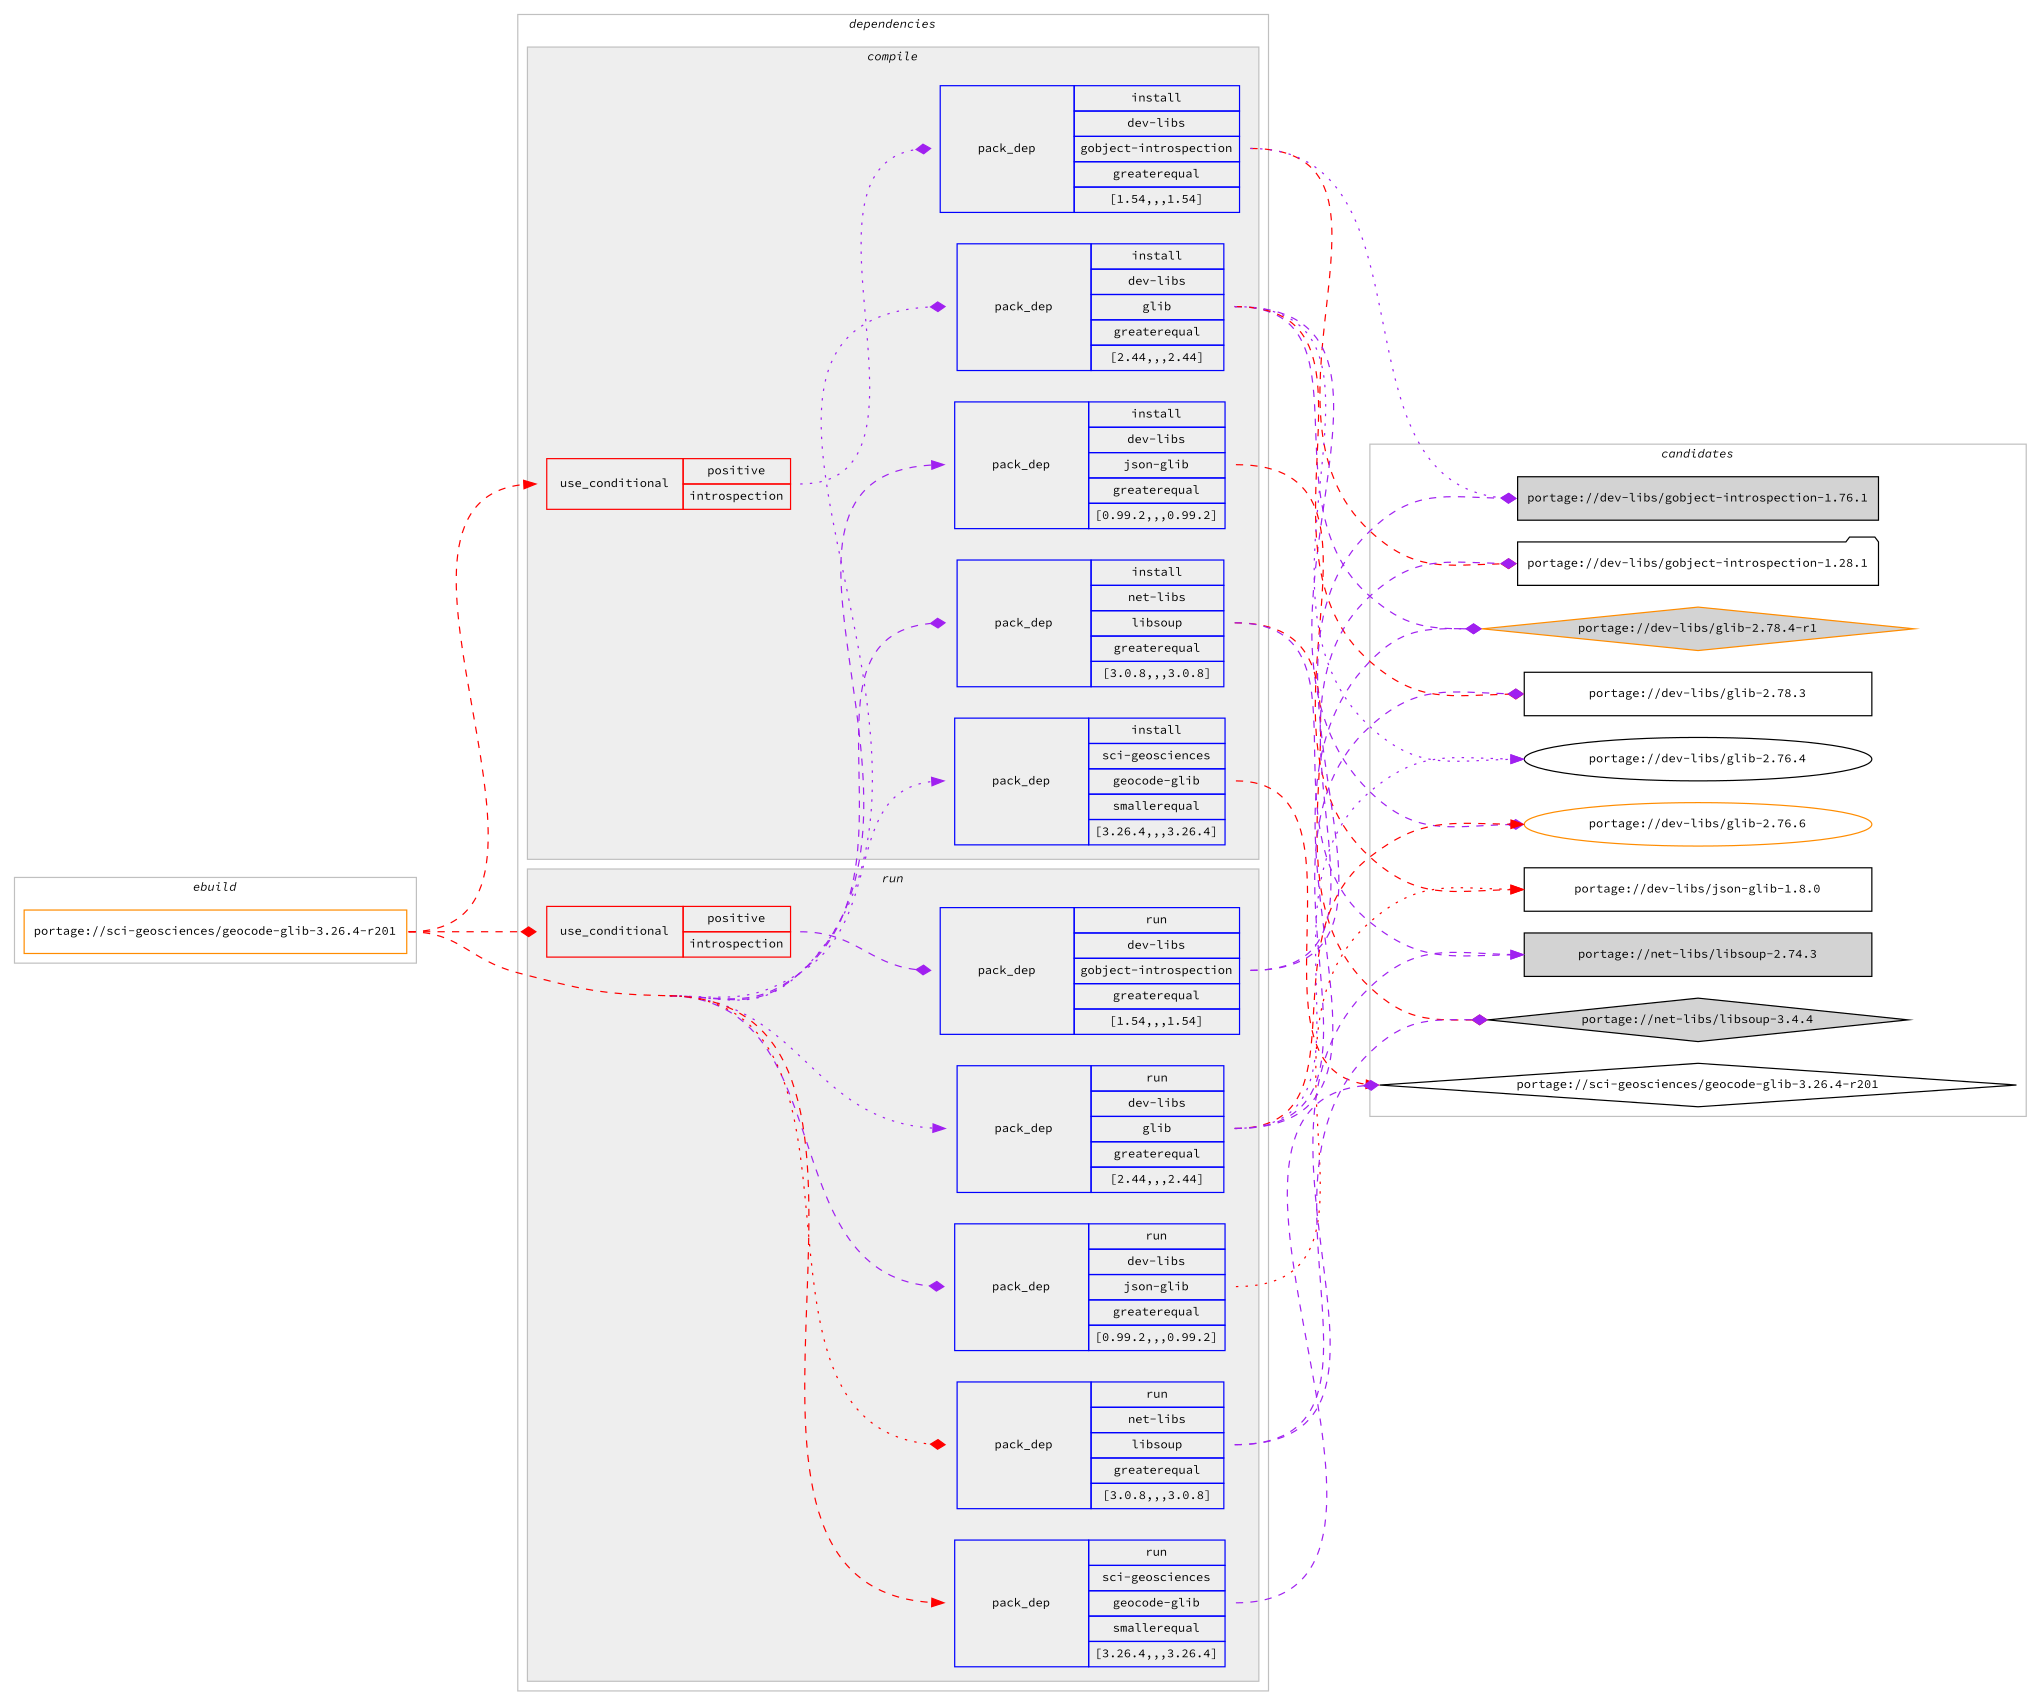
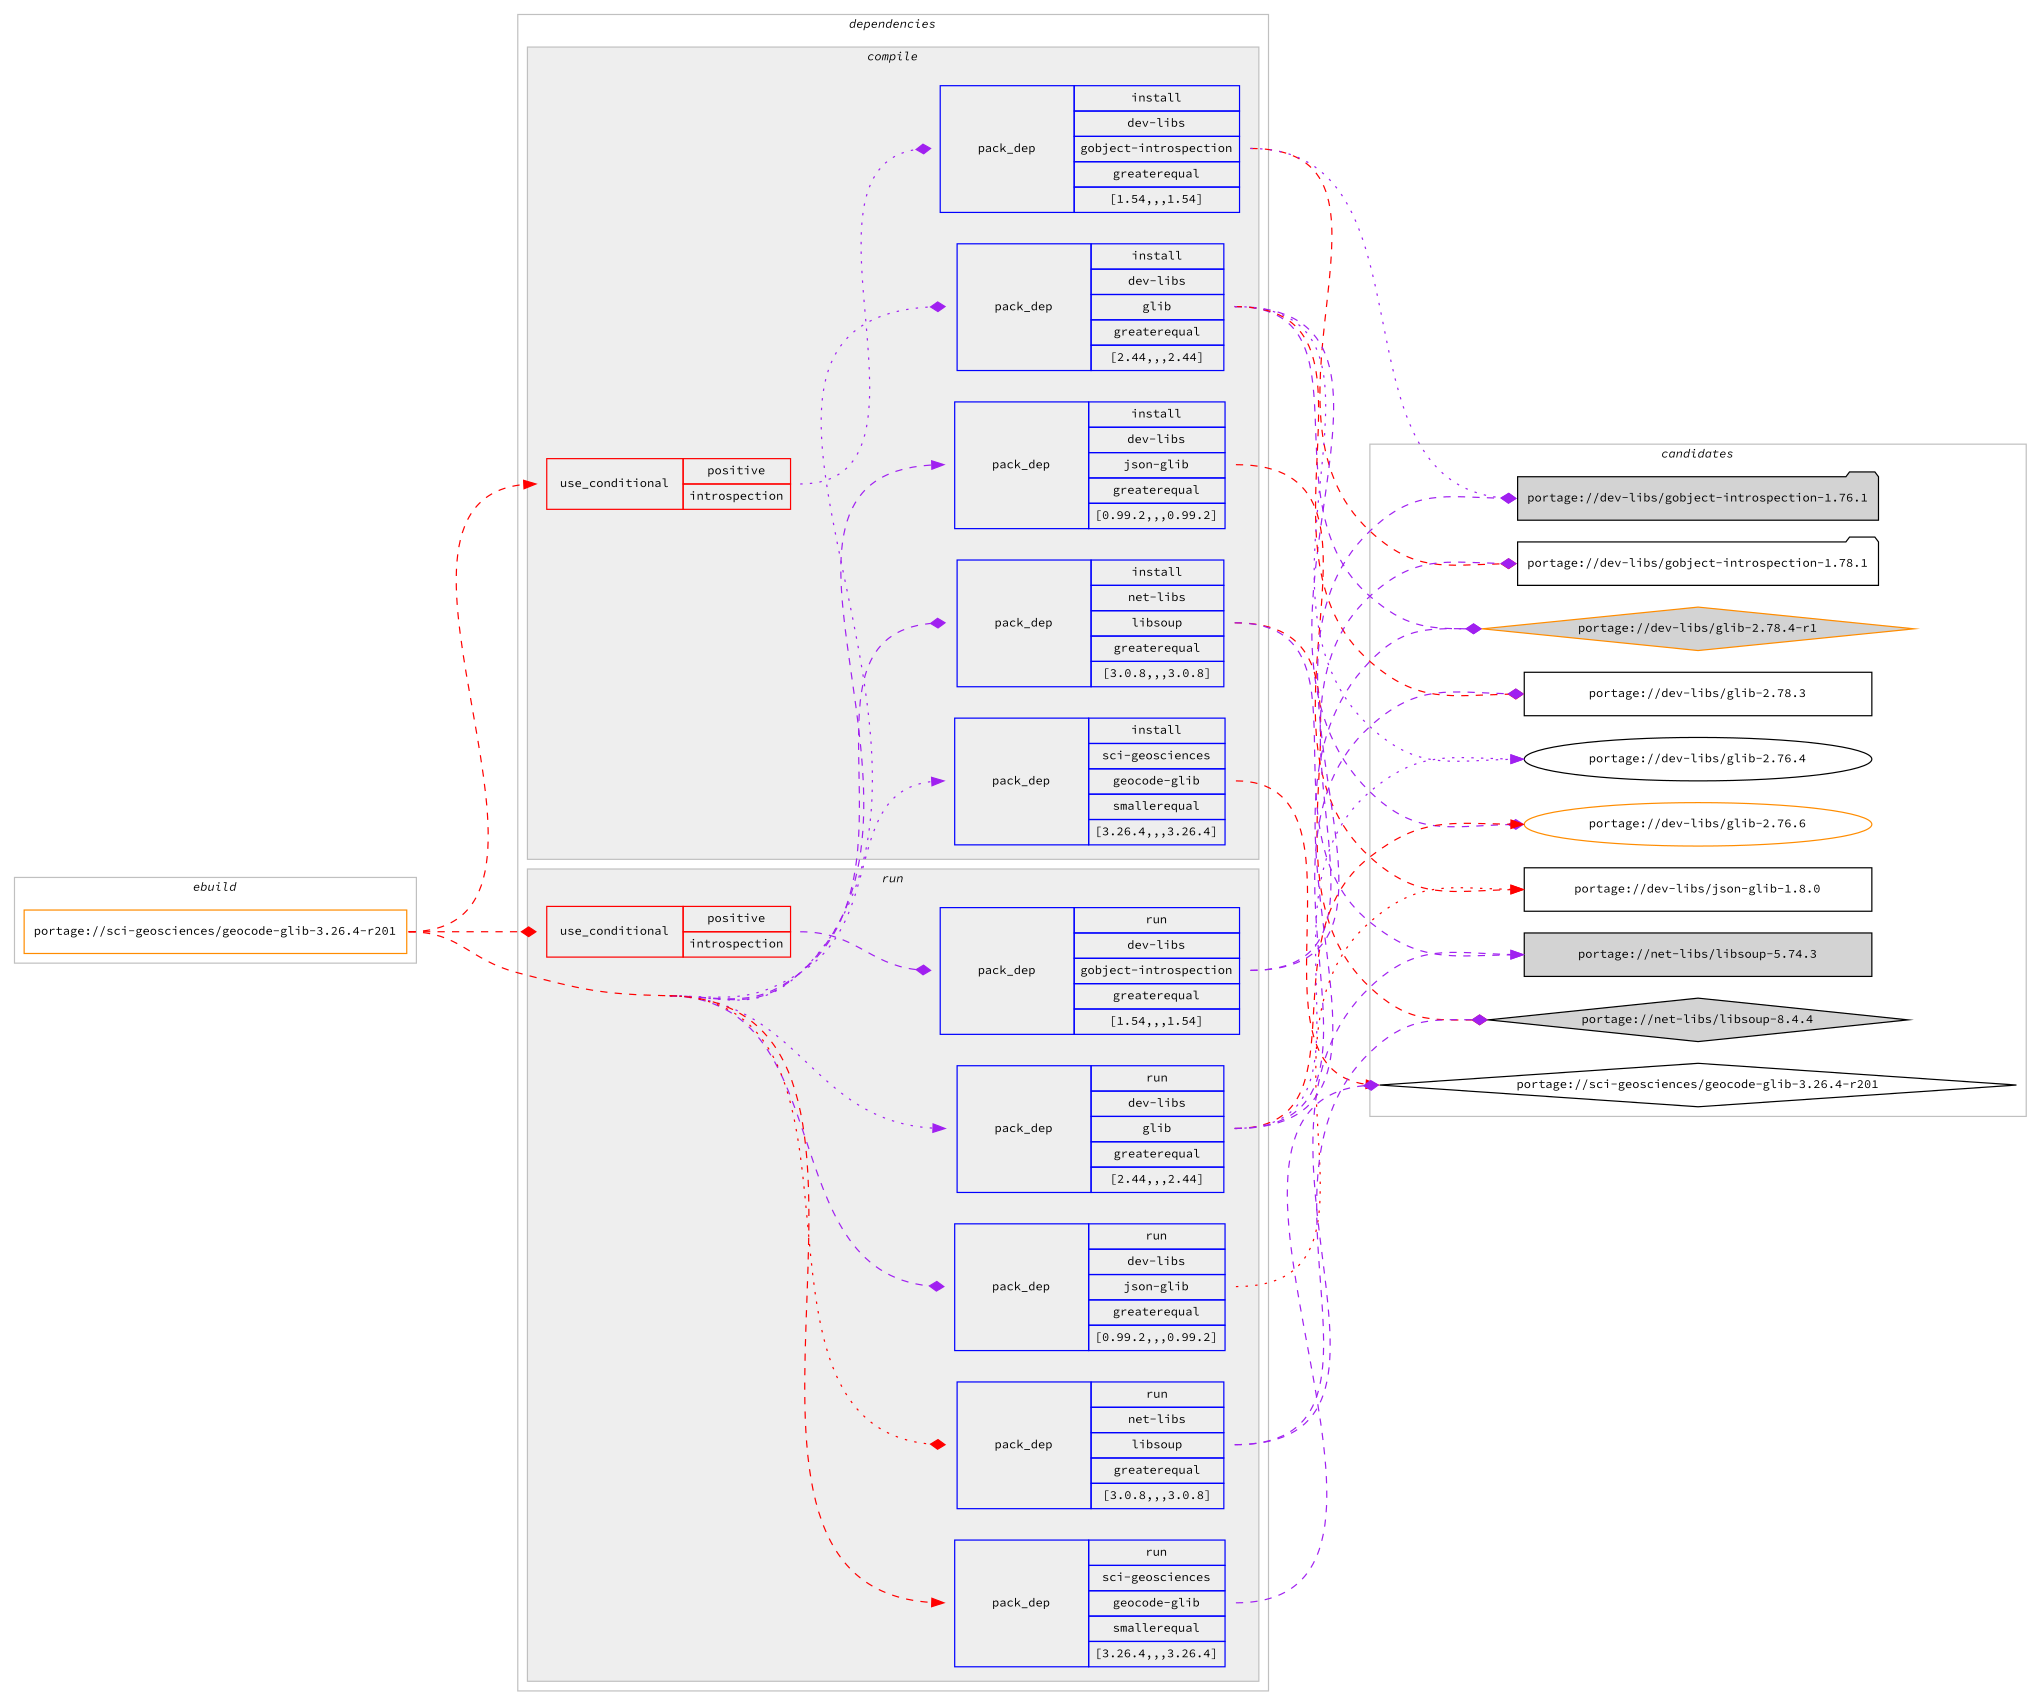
(1698, 498) -> (1698, 498)
(1698, 564) -> (1698, 564)
(1698, 955) -> (1698, 955)
(1698, 1020) -> (1698, 1020)
